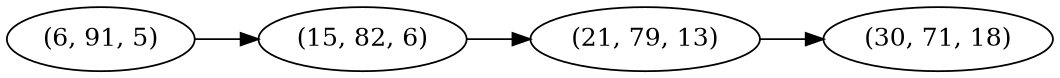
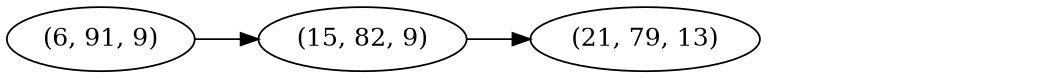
(101, 39) -> (101, 39)
(363, 39) -> (363, 39)
(938, 39) -> none
